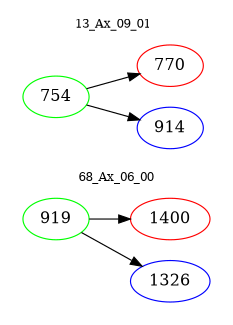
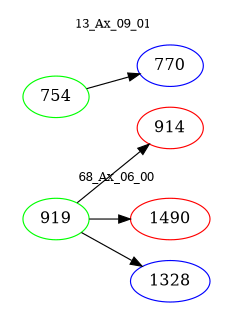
(170, 66) -> (170, 66)
(108, 111) -> (109, 177)
(170, 128) -> (170, 128)
(170, 219) -> (170, 219)
(170, 281) -> (170, 281)
